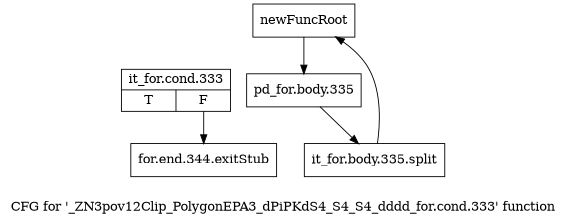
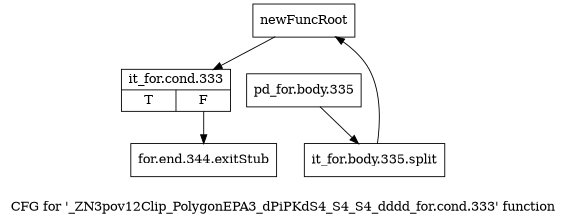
(304, 51) -> (248, 51)
